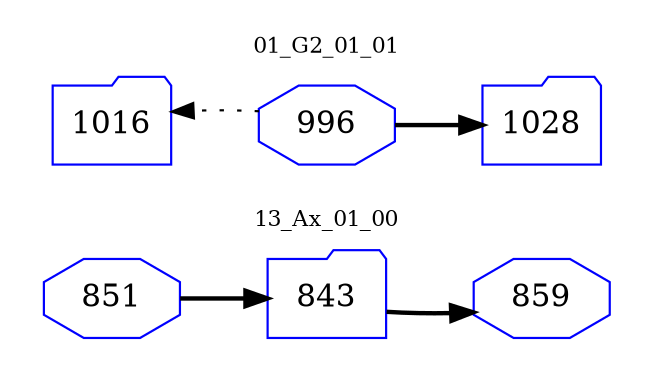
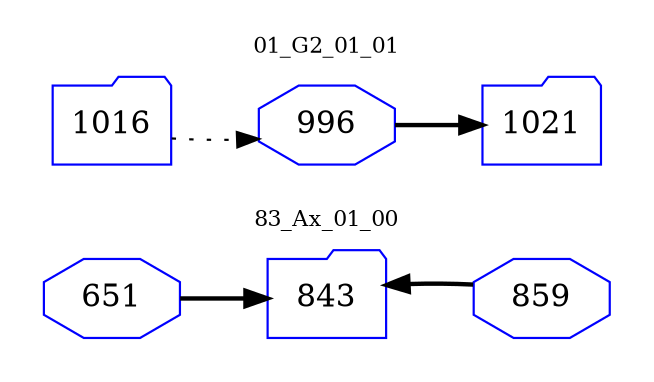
(227, 110) -> (204, 140)
(542, 125) -> (542, 125)
(327, 221) -> (327, 221)
(112, 298) -> (112, 298)
(419, 313) -> (441, 284)
